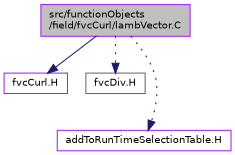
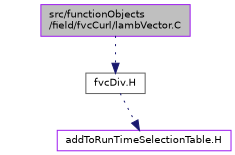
(155, 75) -> (127, 107)
(36, 83) -> none
